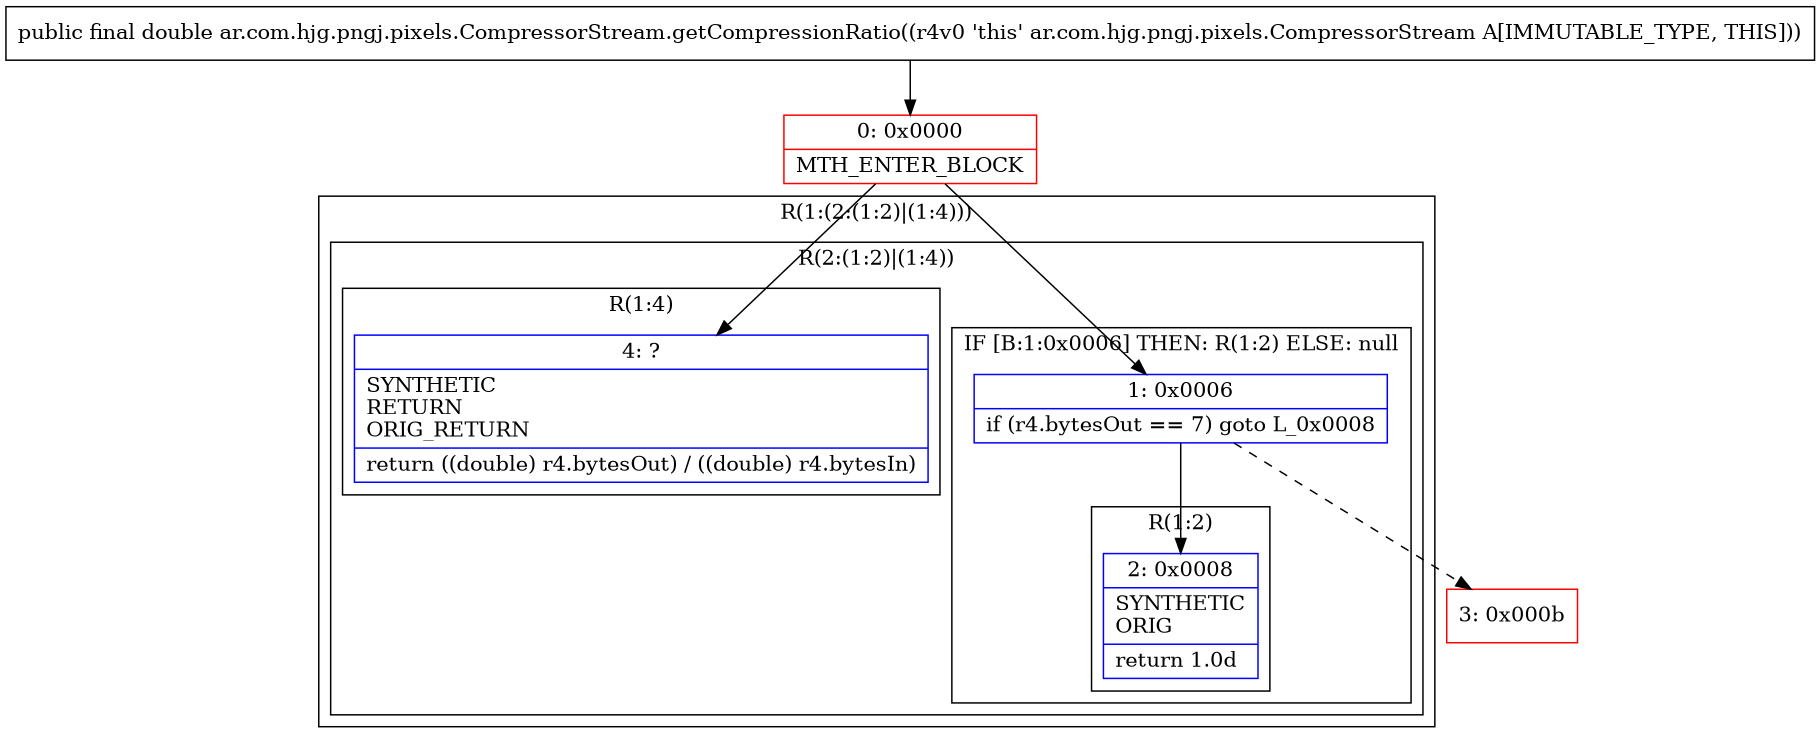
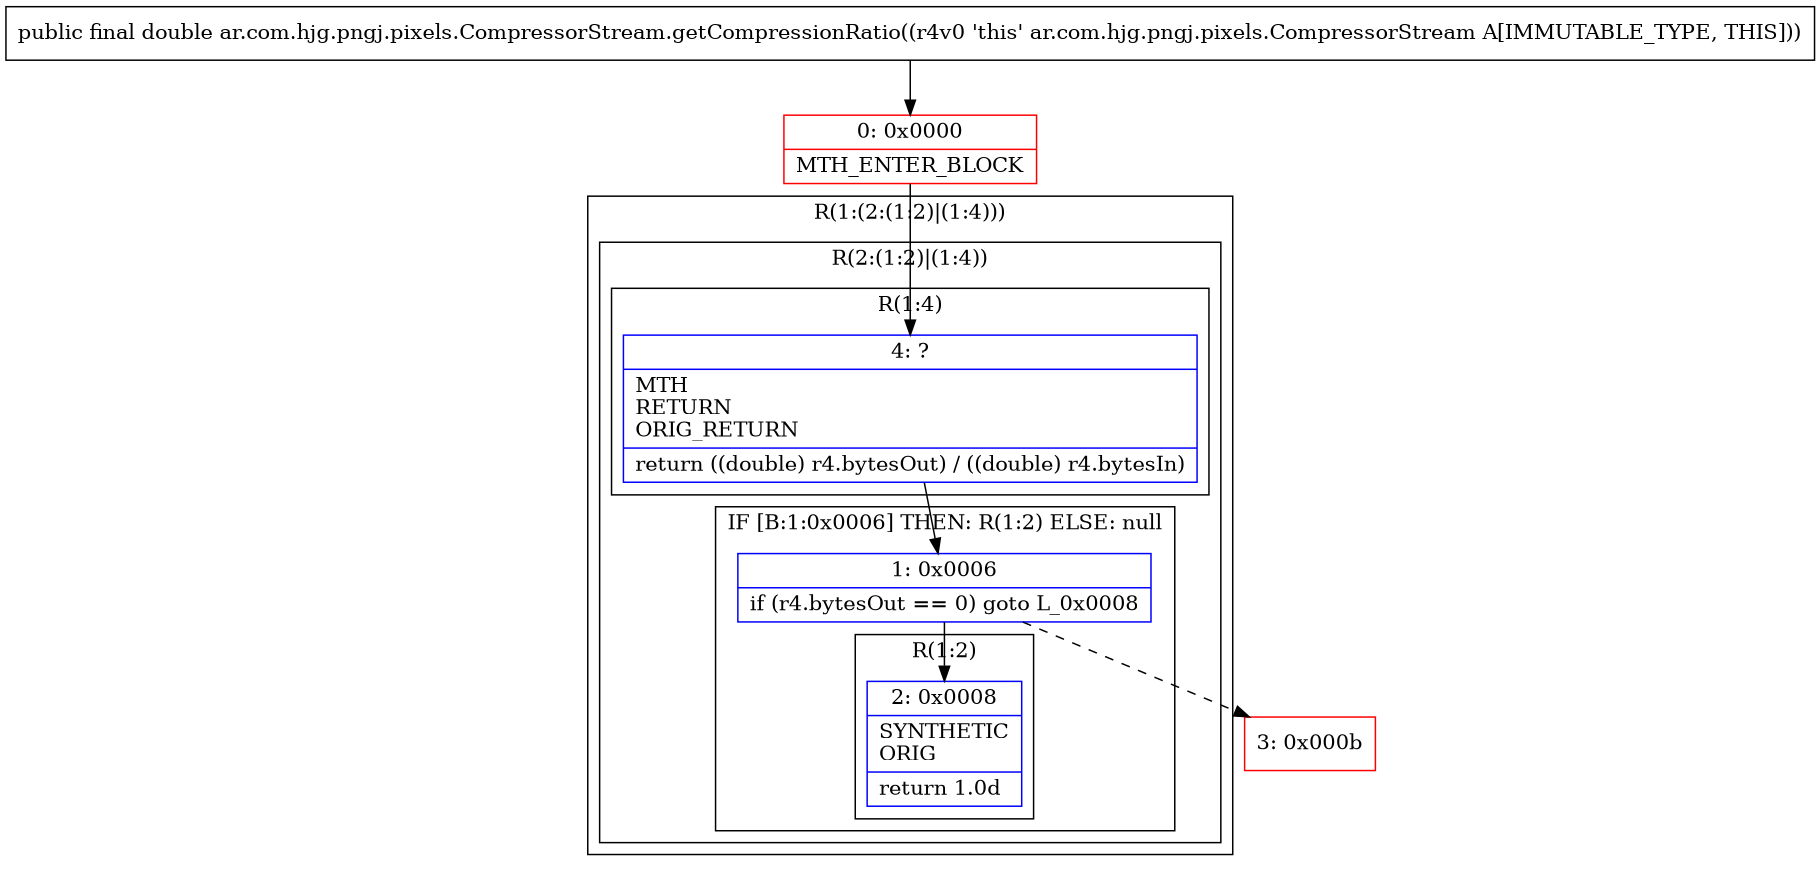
(1040, 274) -> (931, 516)
(432, 386) -> (662, 386)
(1181, 425) -> (944, 604)
